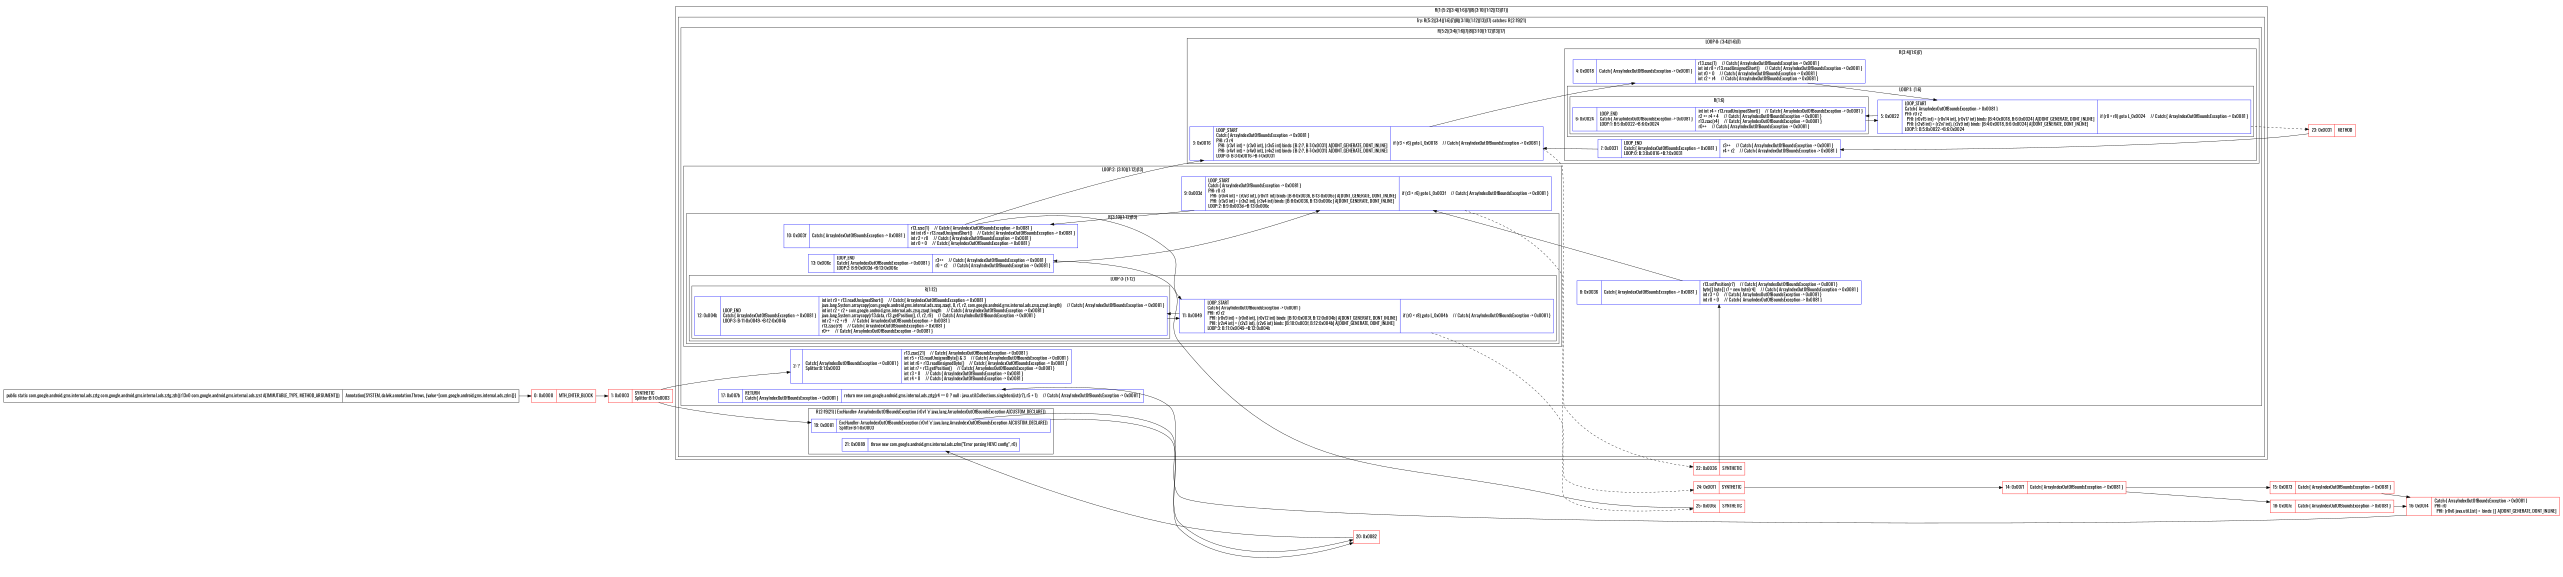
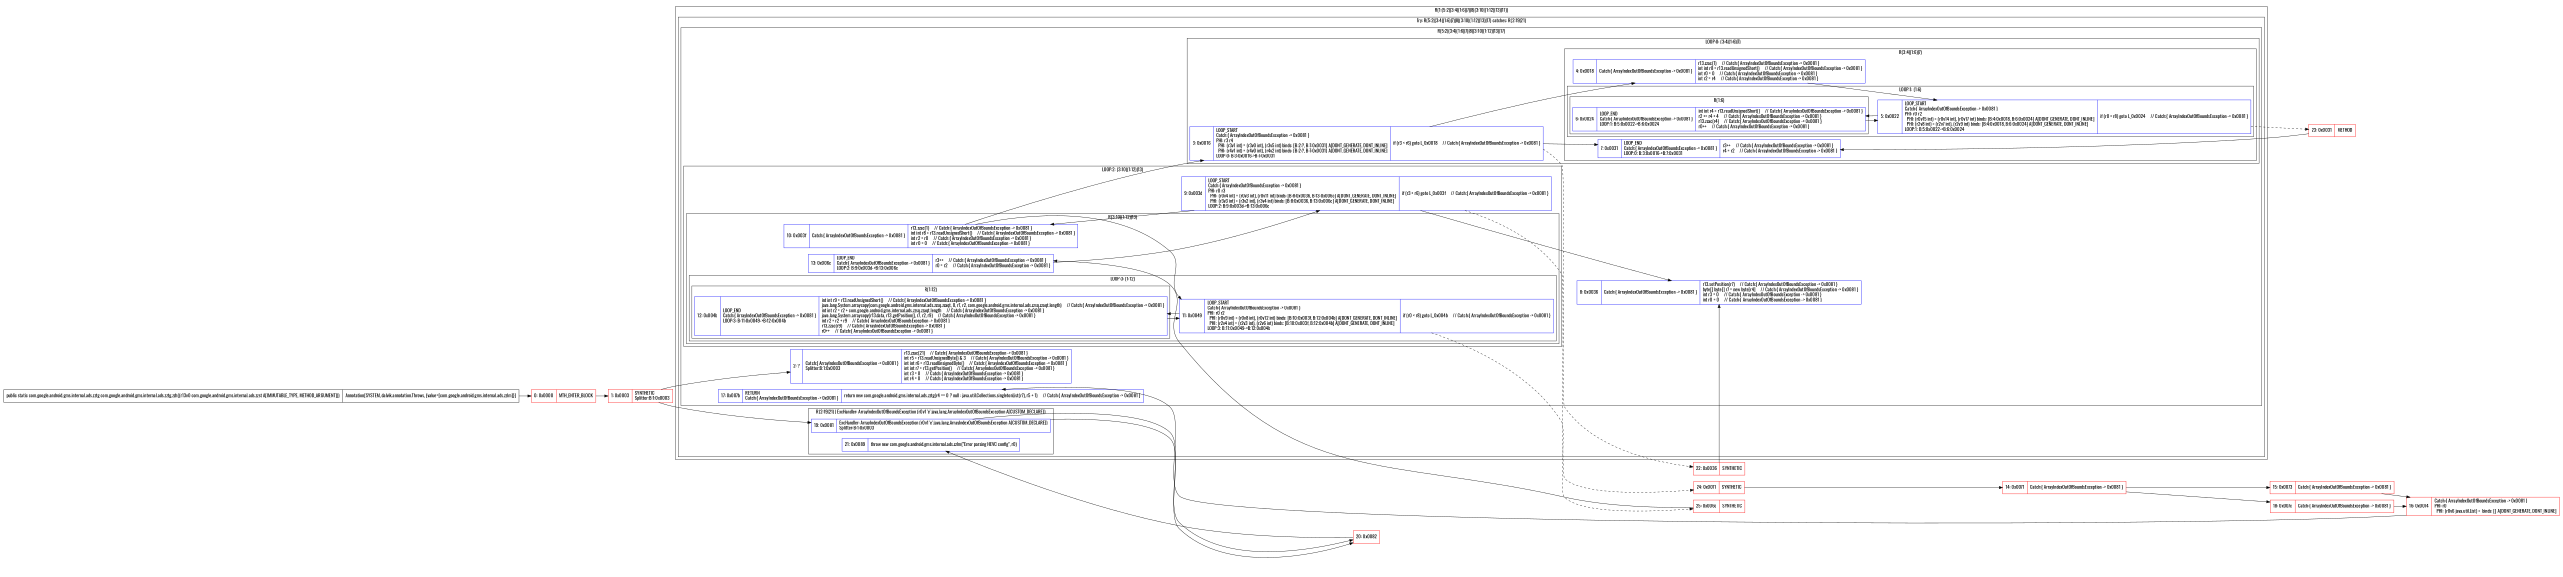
(1572, 149) -> (1569, 144)
(1566, 247) -> (1544, 246)
